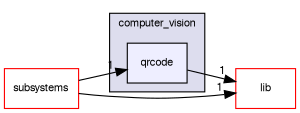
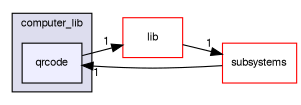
(157, 24) -> (52, 24)
(151, 98) -> (197, 48)
